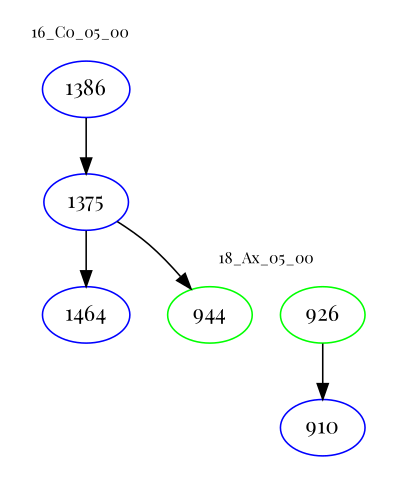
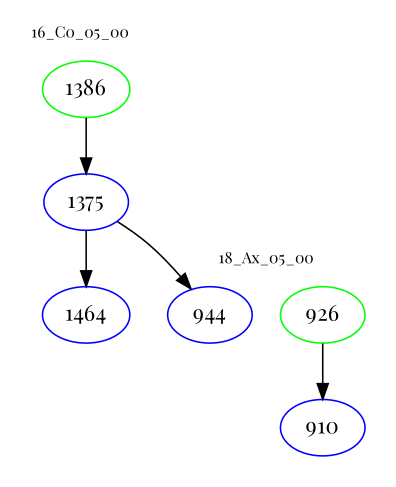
(86, 89) -> (86, 89)
(210, 315) -> (210, 315)
